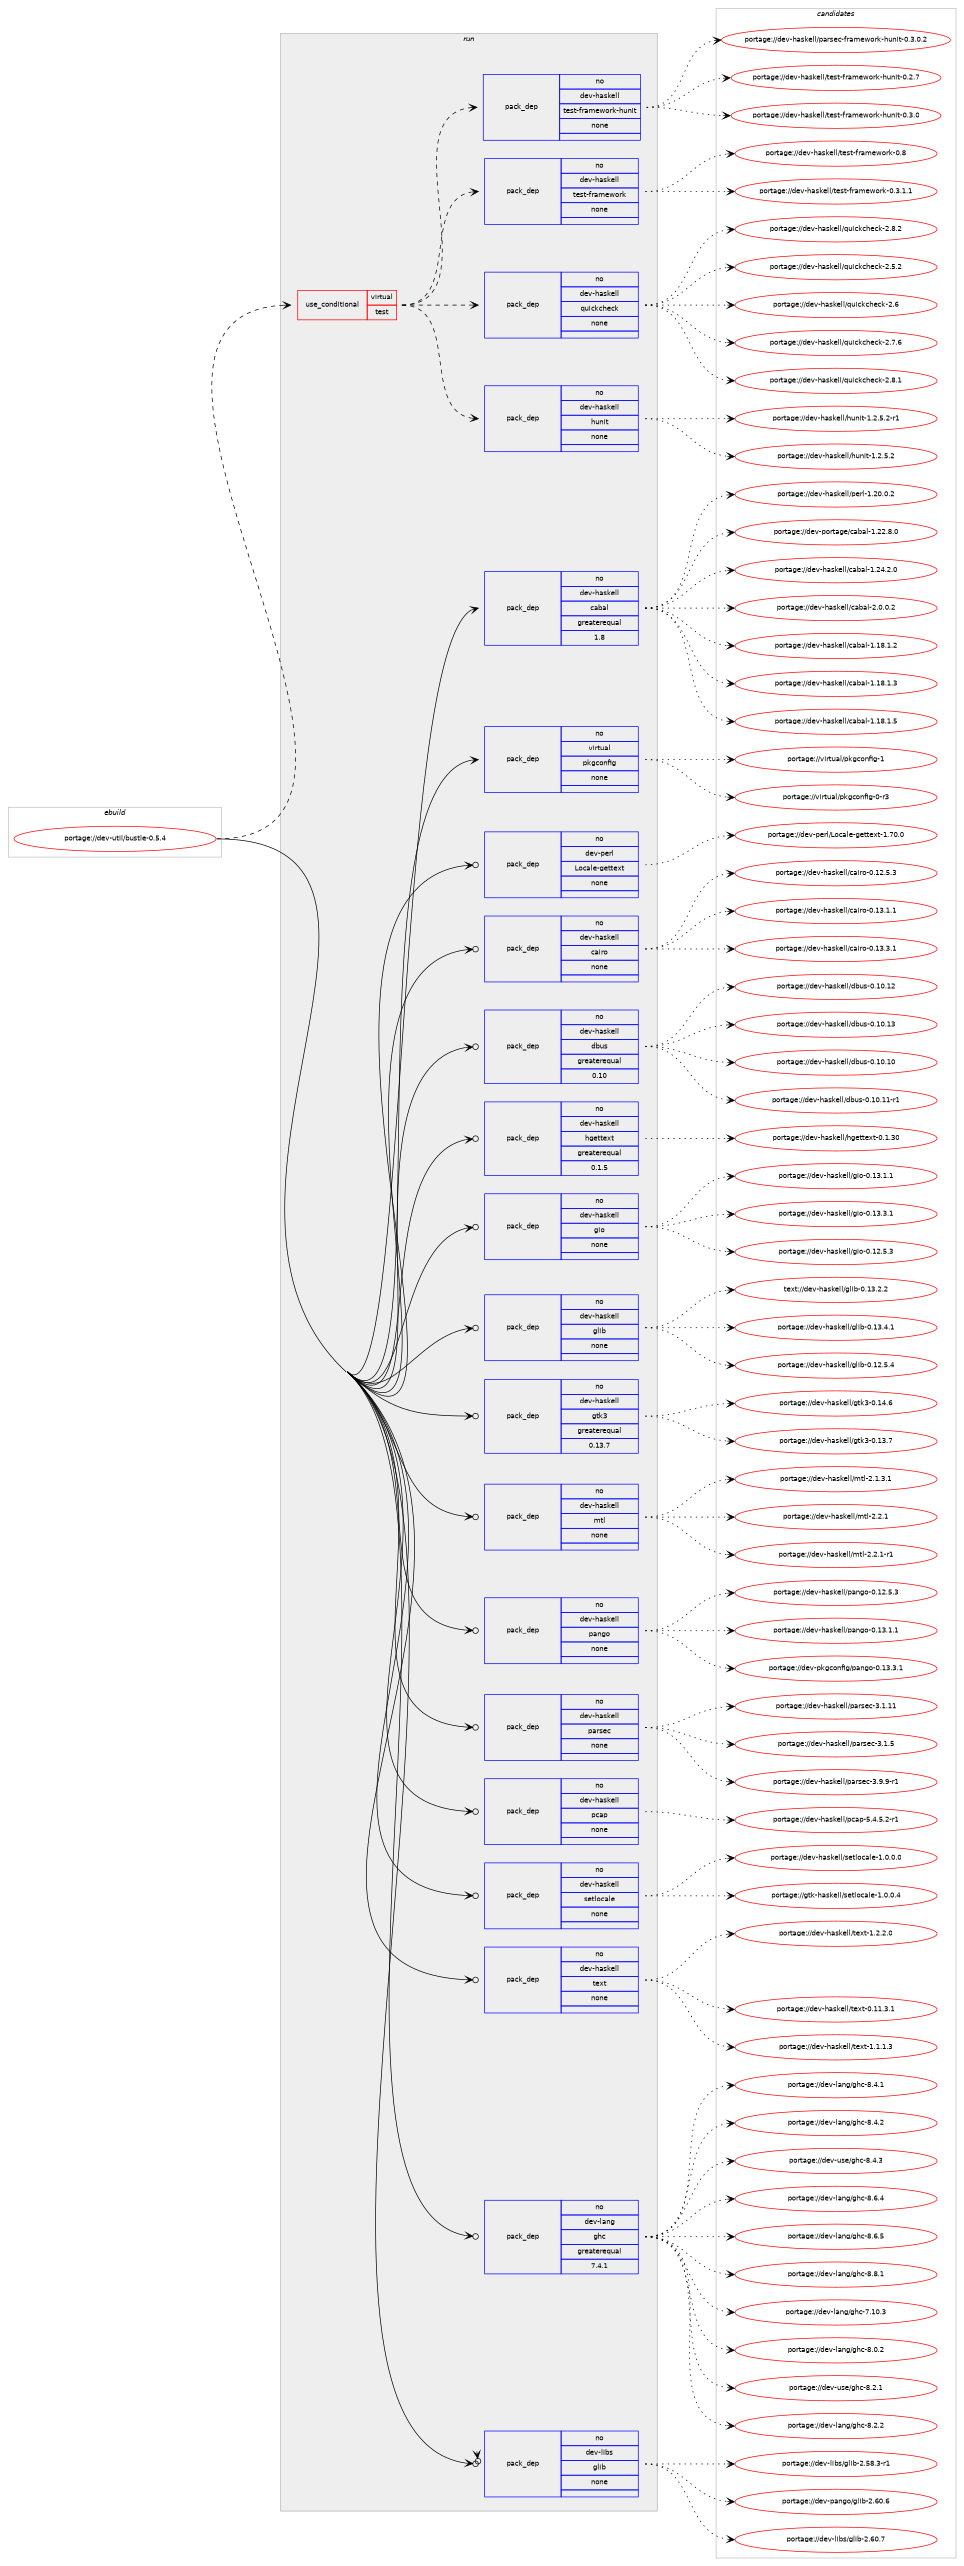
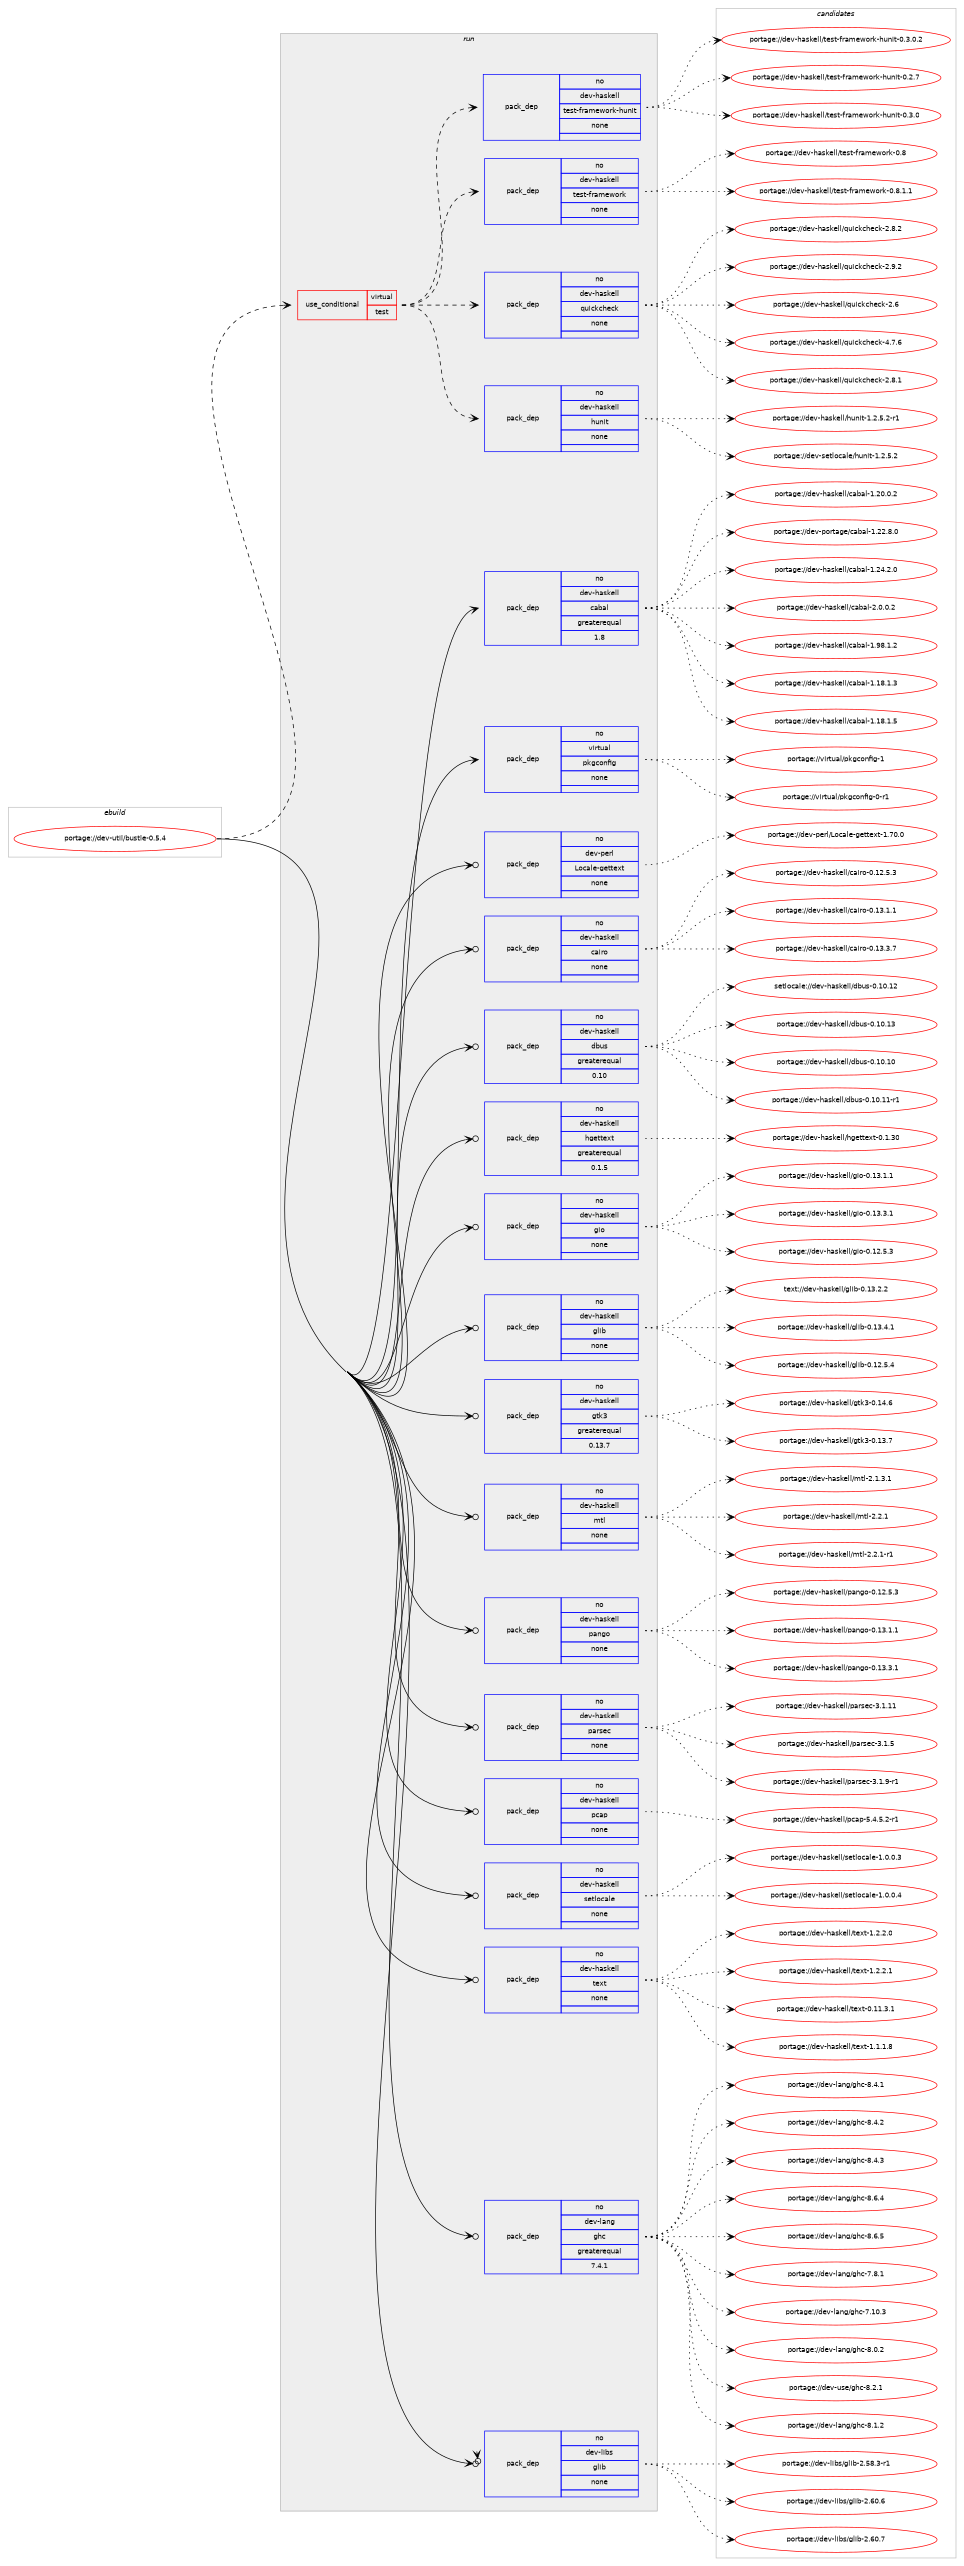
(836, 40) -> (836, 40)
(836, 191) -> (836, 191)
(836, 267) -> (836, 267)
(836, 343) -> (836, 343)
(836, 457) -> (836, 457)
(836, 494) -> (836, 494)
(836, 646) -> (836, 646)
(836, 797) -> (836, 797)
(836, 949) -> (836, 949)
(836, 987) -> (836, 987)
(836, 1669) -> (836, 1669)
(836, 1782) -> (836, 1782)
(836, 1858) -> (836, 1858)
(836, 1896) -> (836, 1896)
none -> (836, 1972)
(836, 2047) -> (836, 2047)
(836, 2161) -> (836, 2161)
(836, 2275) -> (836, 2275)
(836, 2426) -> (836, 2426)
(836, 2502) -> (836, 2502)
